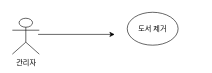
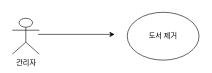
(153, 29) -> (164, 36)
